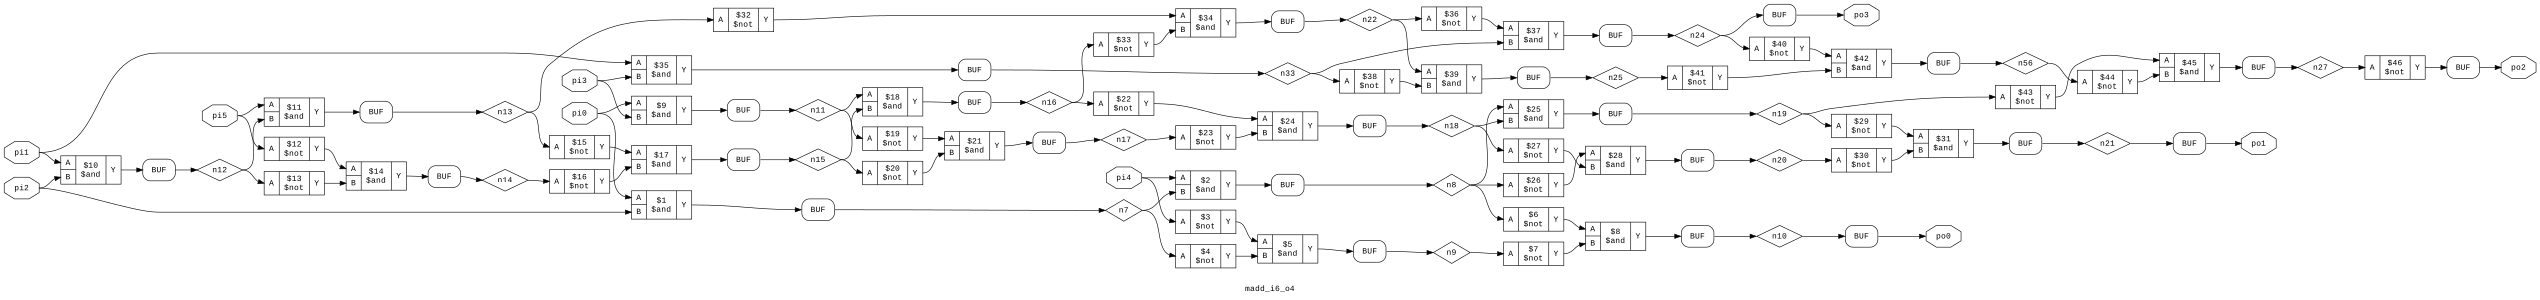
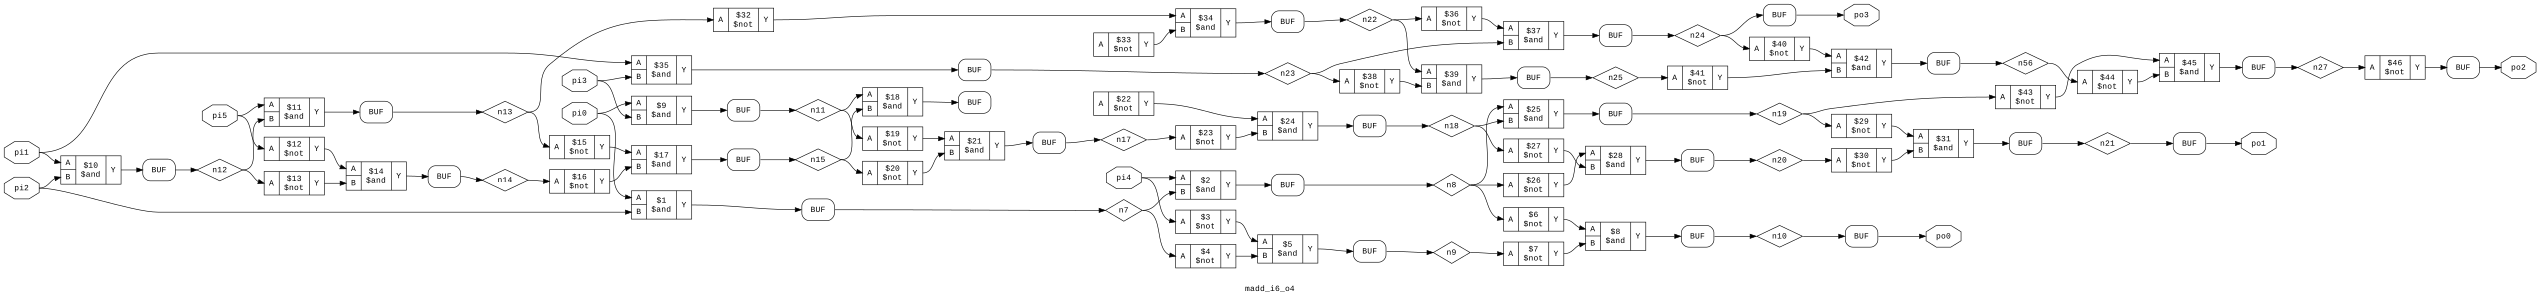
(1288, 74) -> (1288, 74)
(1049, 102) -> none
